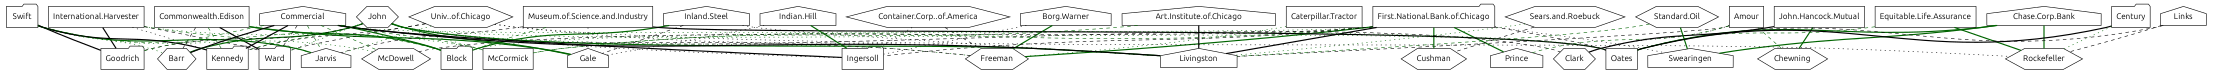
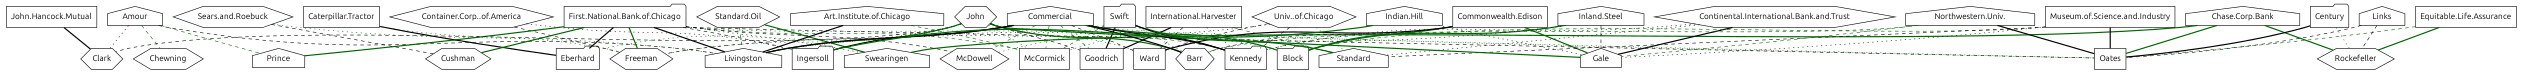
(1066, 17) -> none
(1746, 17) -> (135, 17)
none -> (1775, 17)
none -> (1970, 17)
(239, 38) -> (1073, 43)
(1806, 38) -> none
(1252, 45) -> none
(123, 59) -> (1102, 59)
(275, 59) -> (1149, 59)
(326, 59) -> (1354, 59)
none -> (578, 59)
